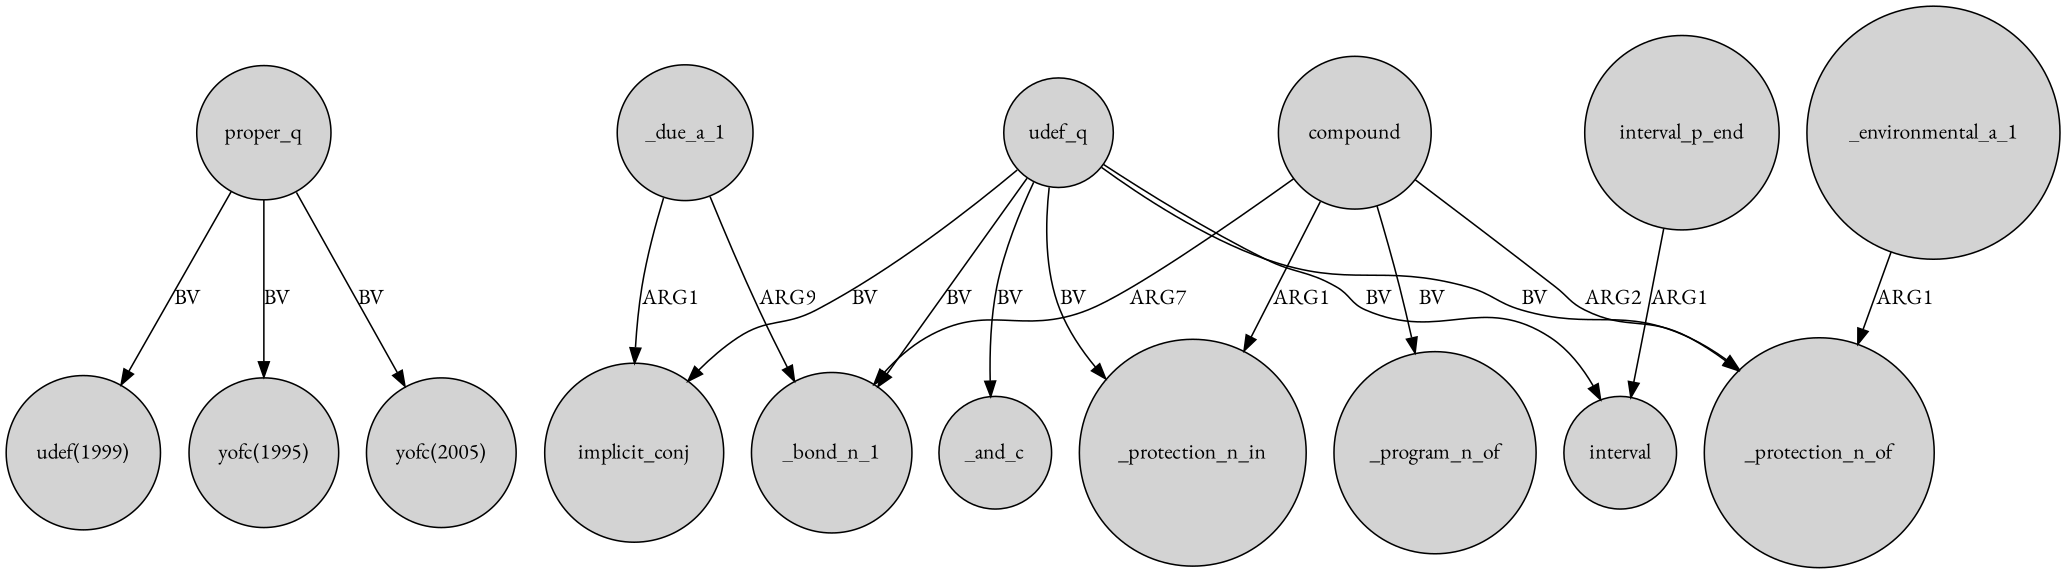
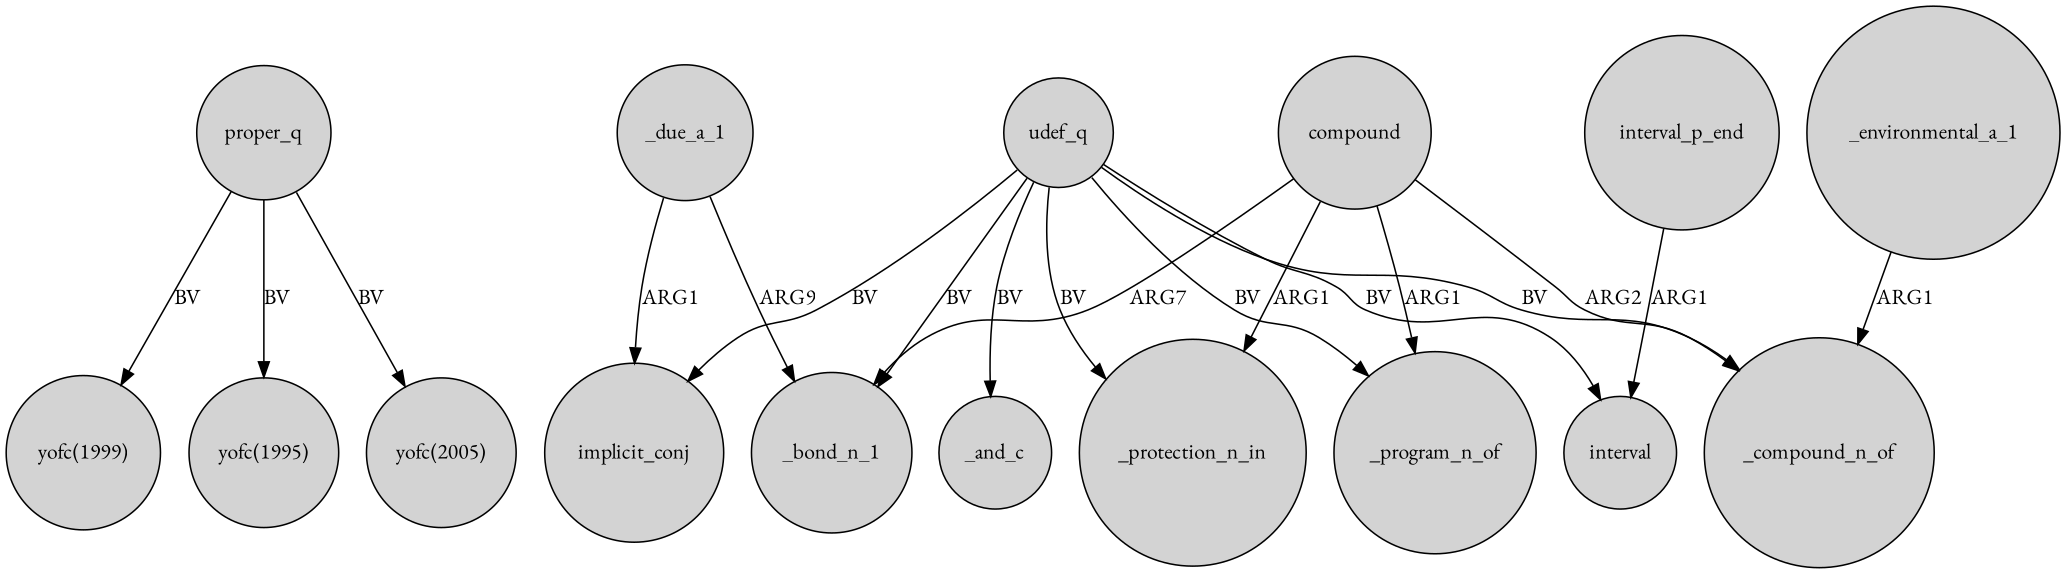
none -> (1210, 294)
(1433, 298) -> (1433, 298)
(83, 453) -> (83, 453)
(1819, 453) -> (1819, 453)
